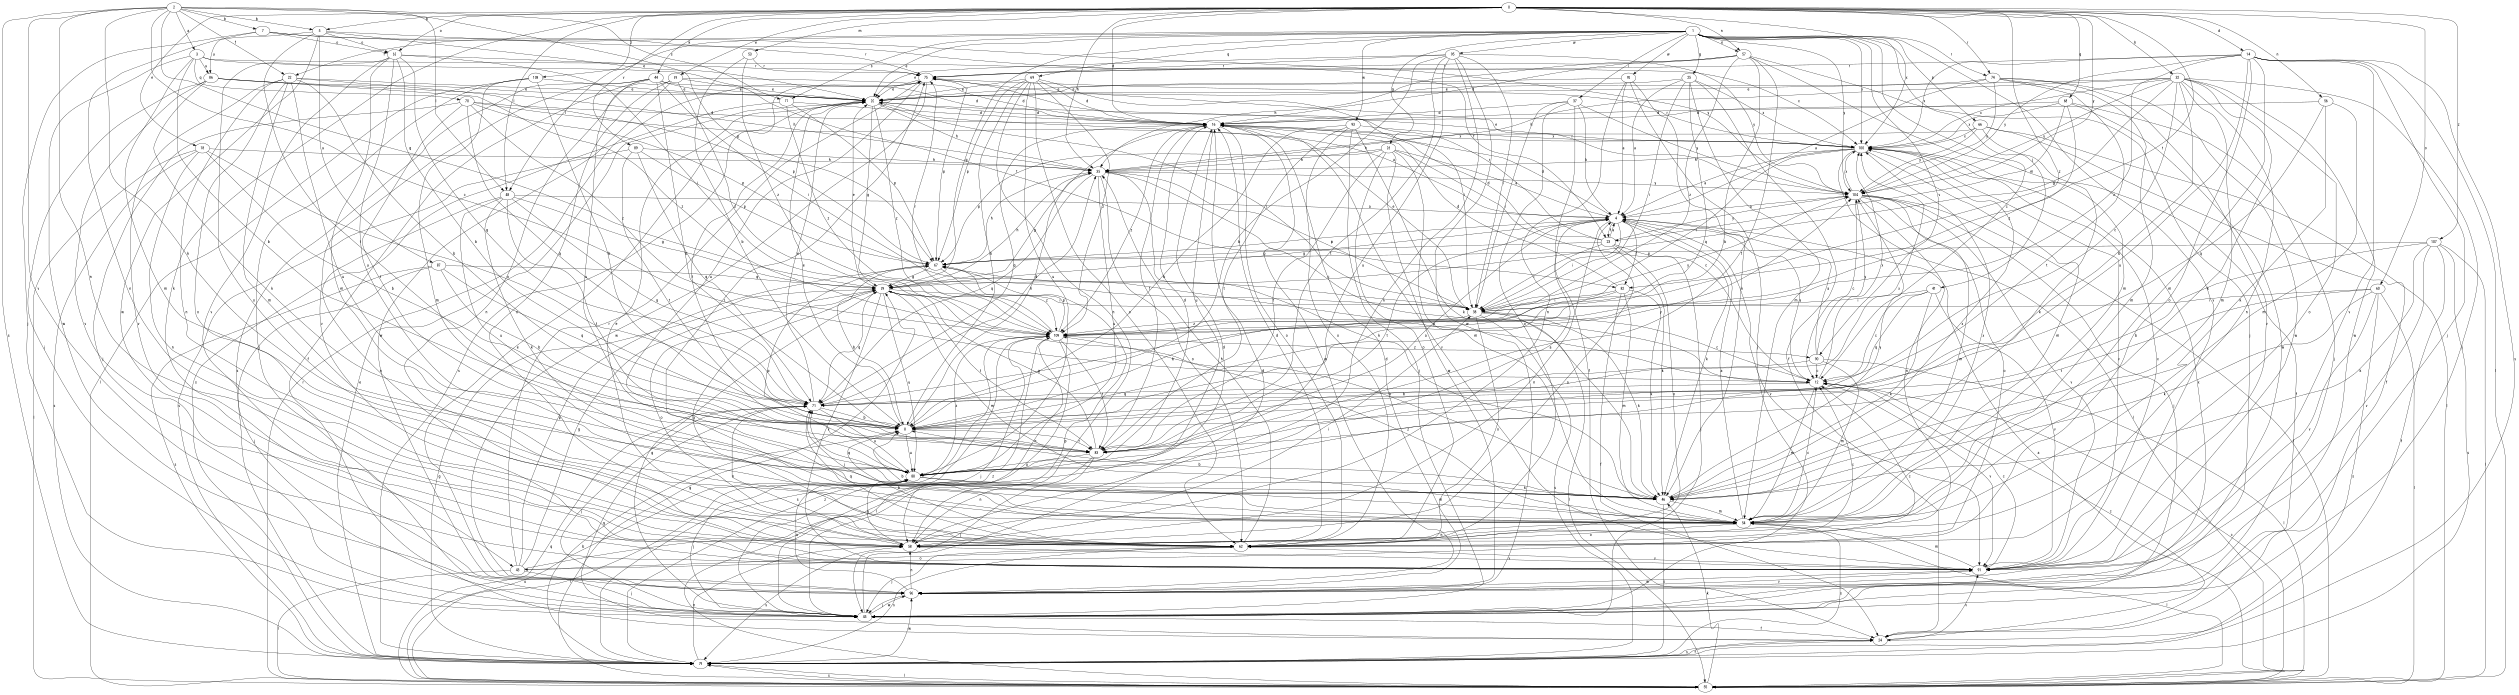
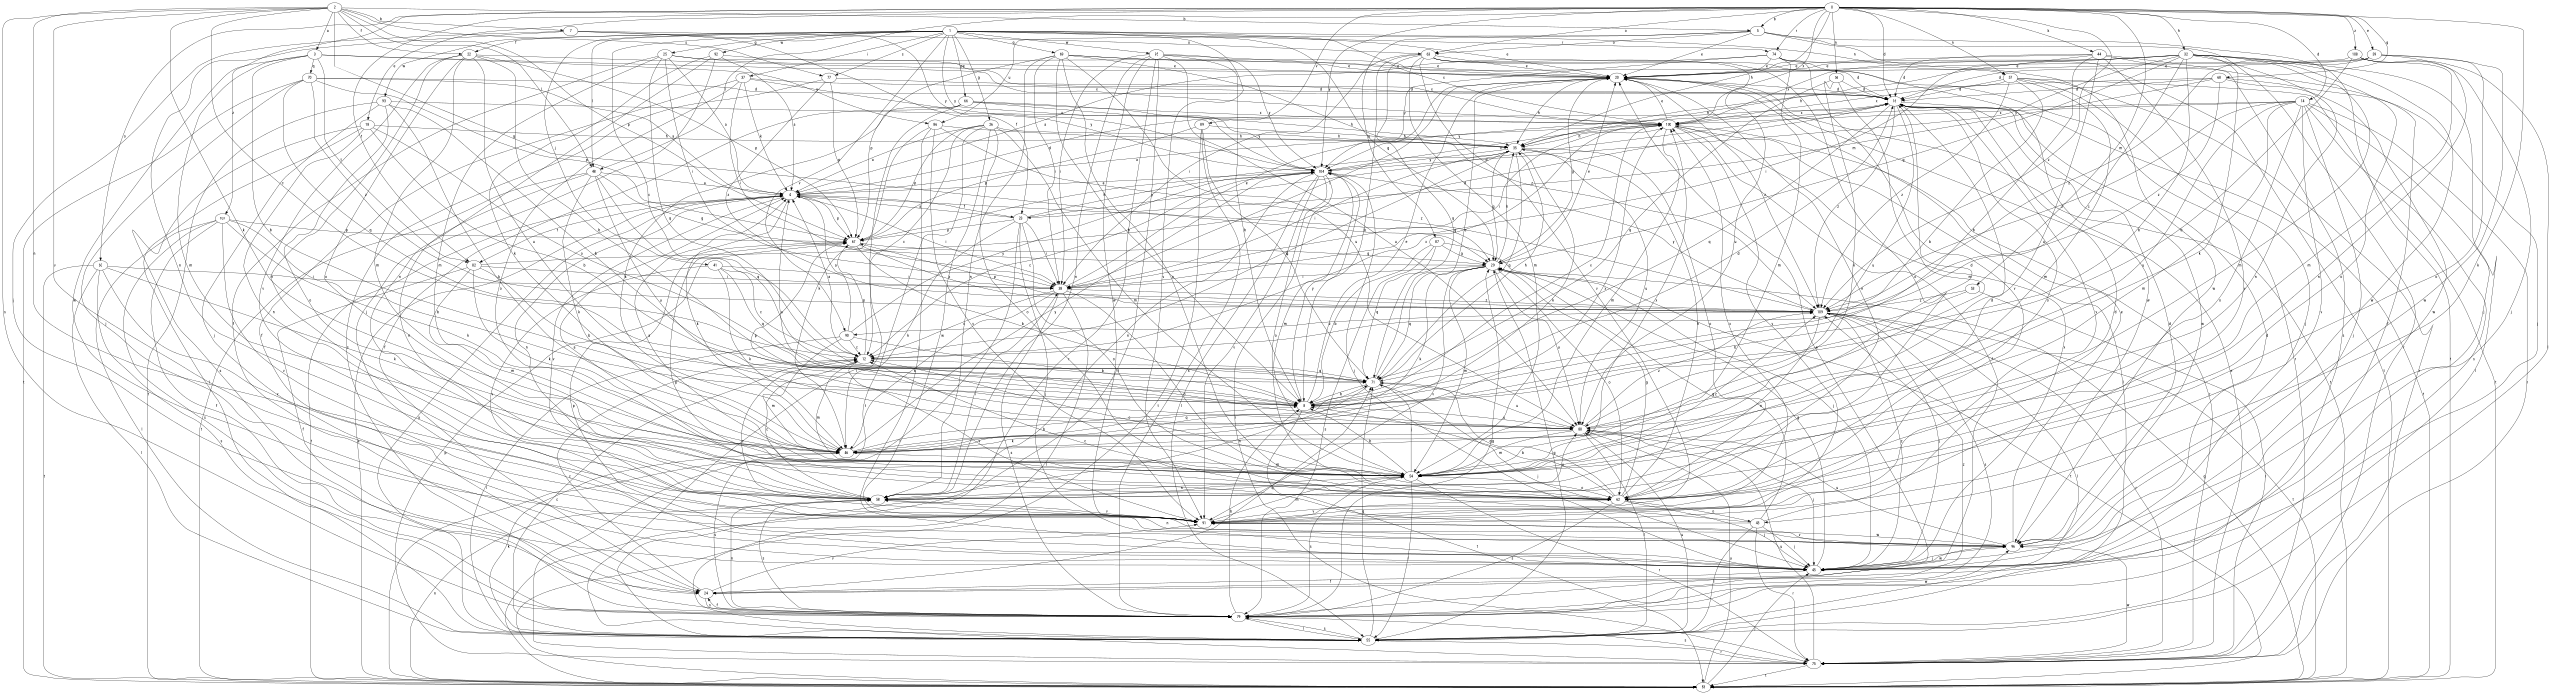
(524, 92) -> (1521, 68)
none -> (1760, 675)
